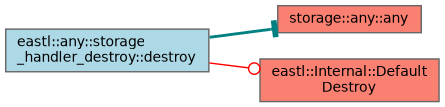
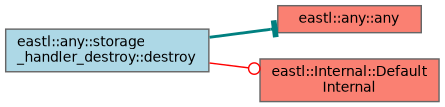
(350, 19) -> (350, 19)
(350, 80) -> (350, 80)
